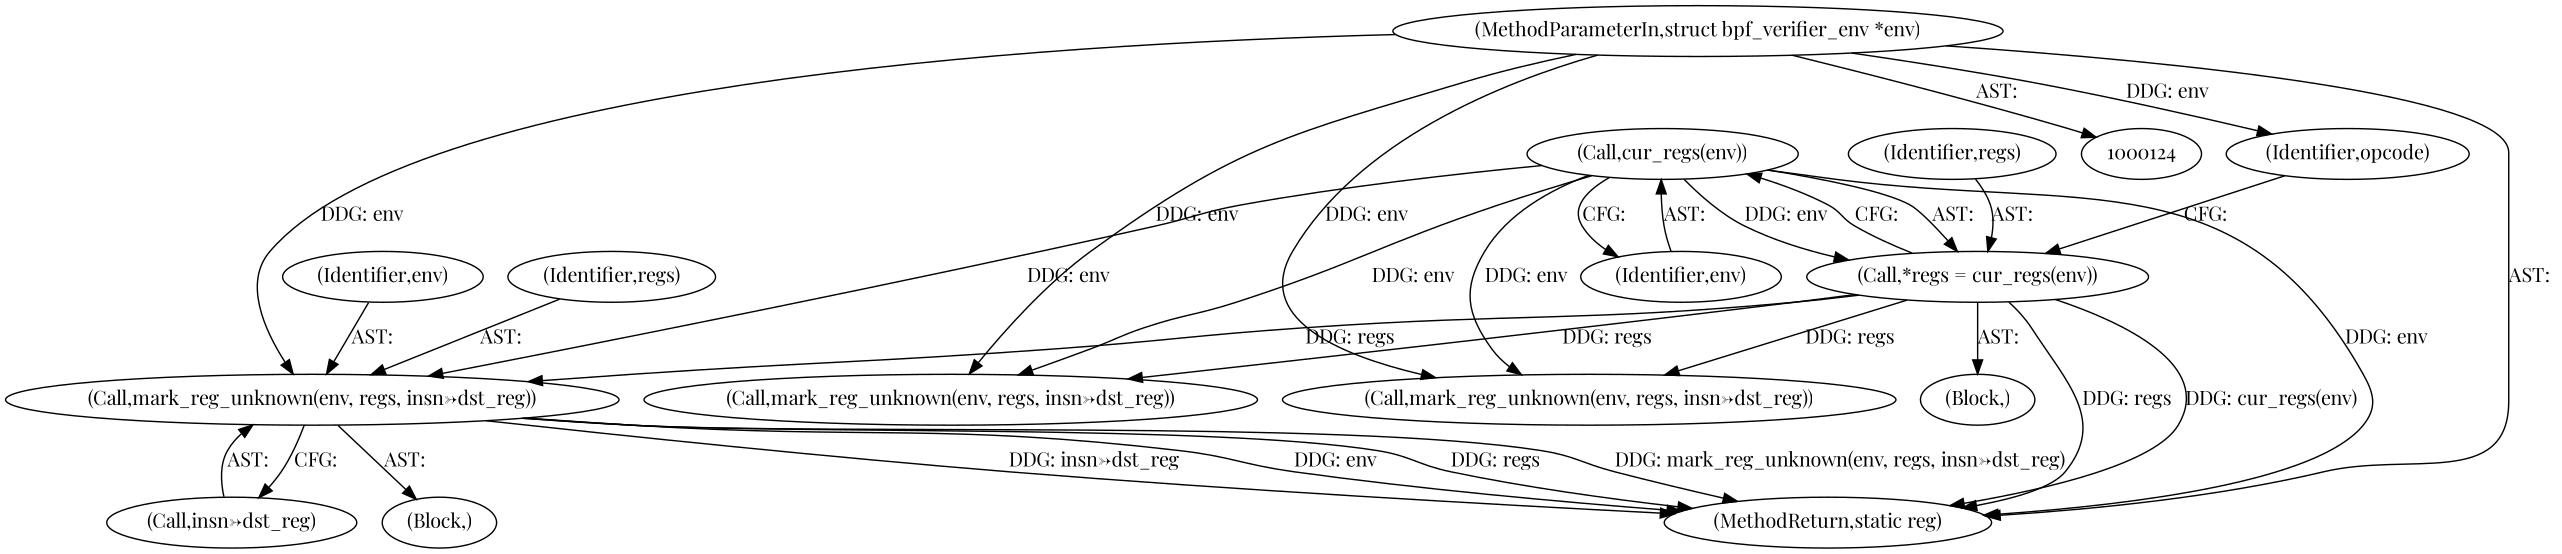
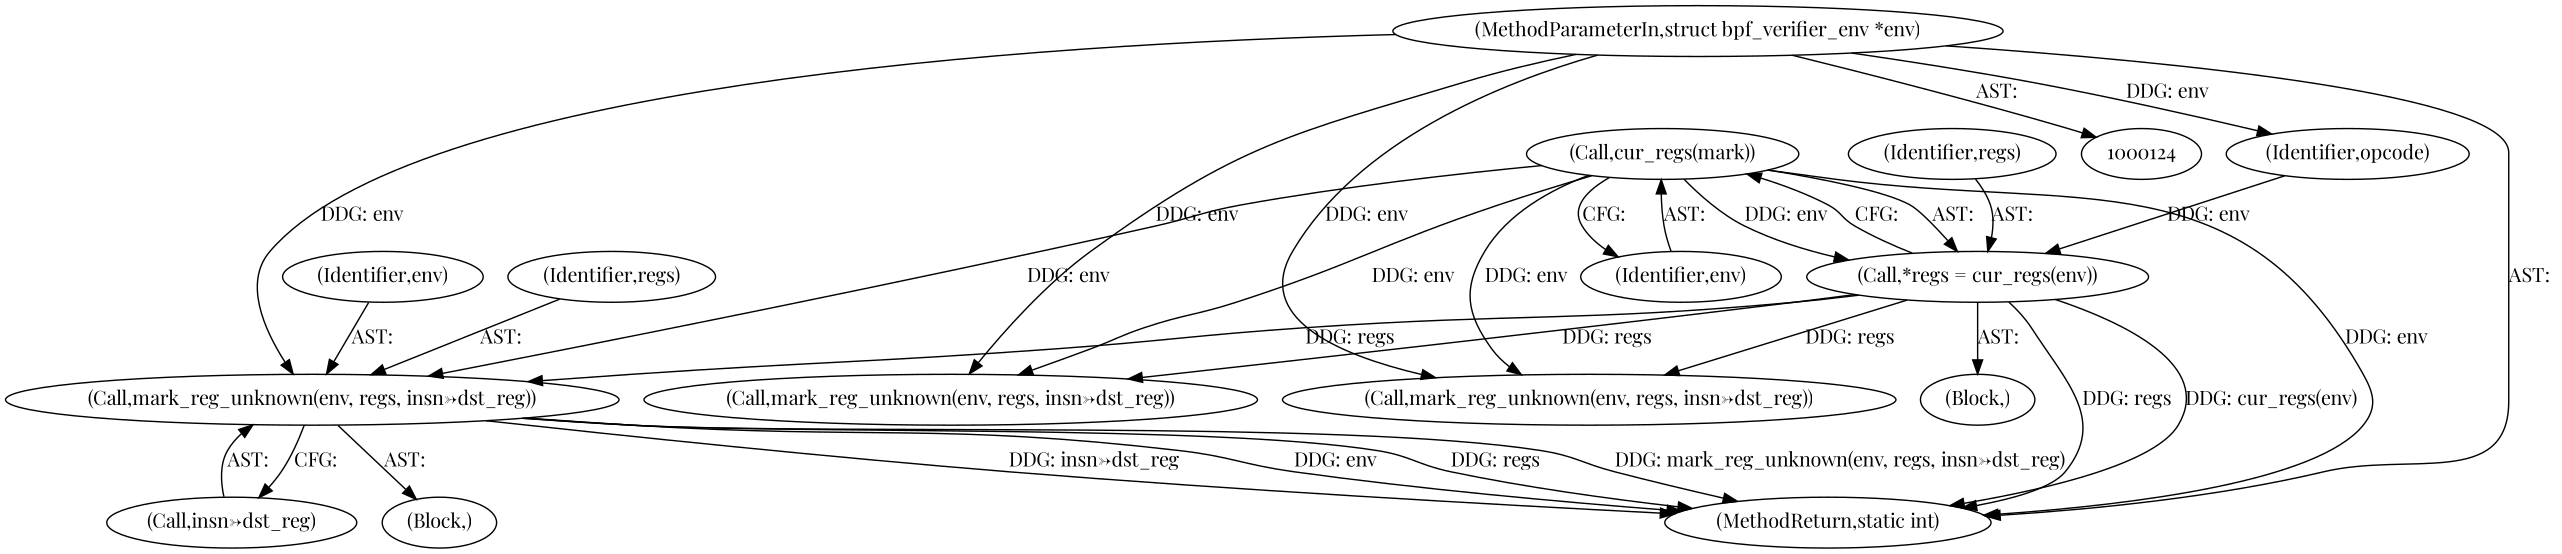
(1663, 154) -> (1663, 154)
(2209, 215) -> (2209, 215)
(1828, 523) -> (1828, 523)
